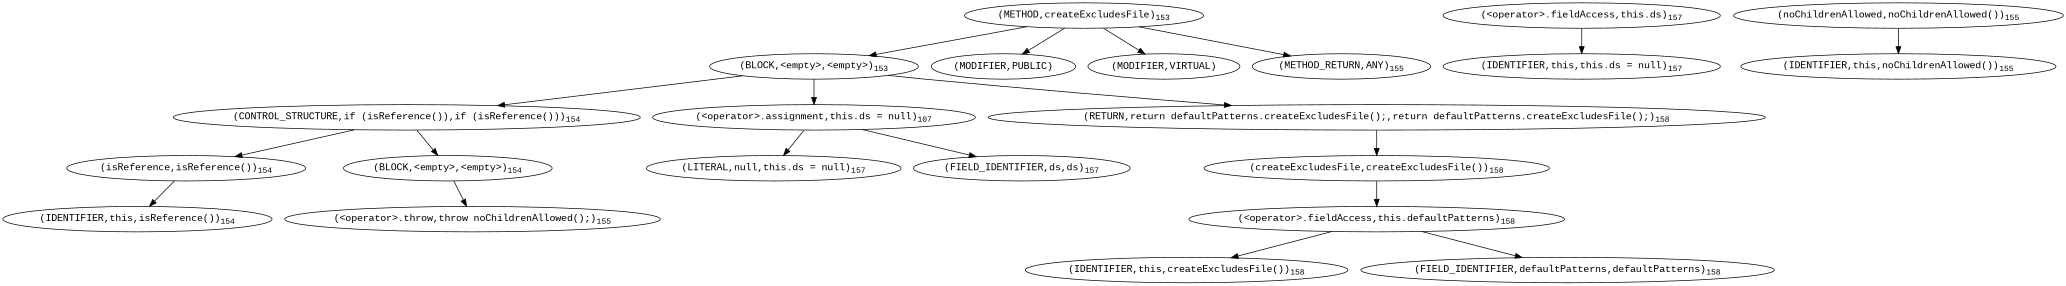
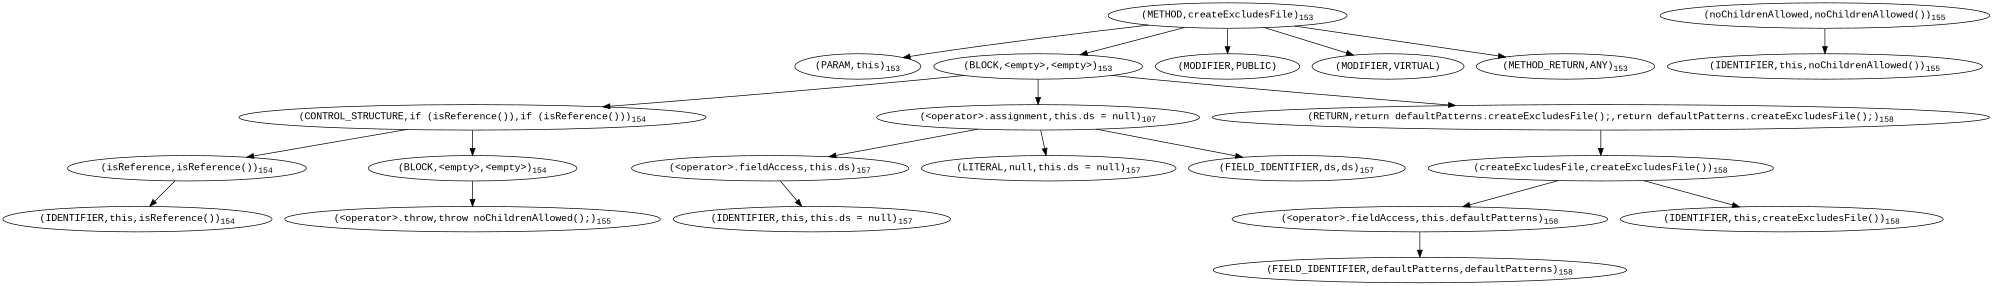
(1397, 65) -> (1621, 65)
none -> (858, 66)
none -> (907, 142)
(1285, 244) -> (1688, 193)
